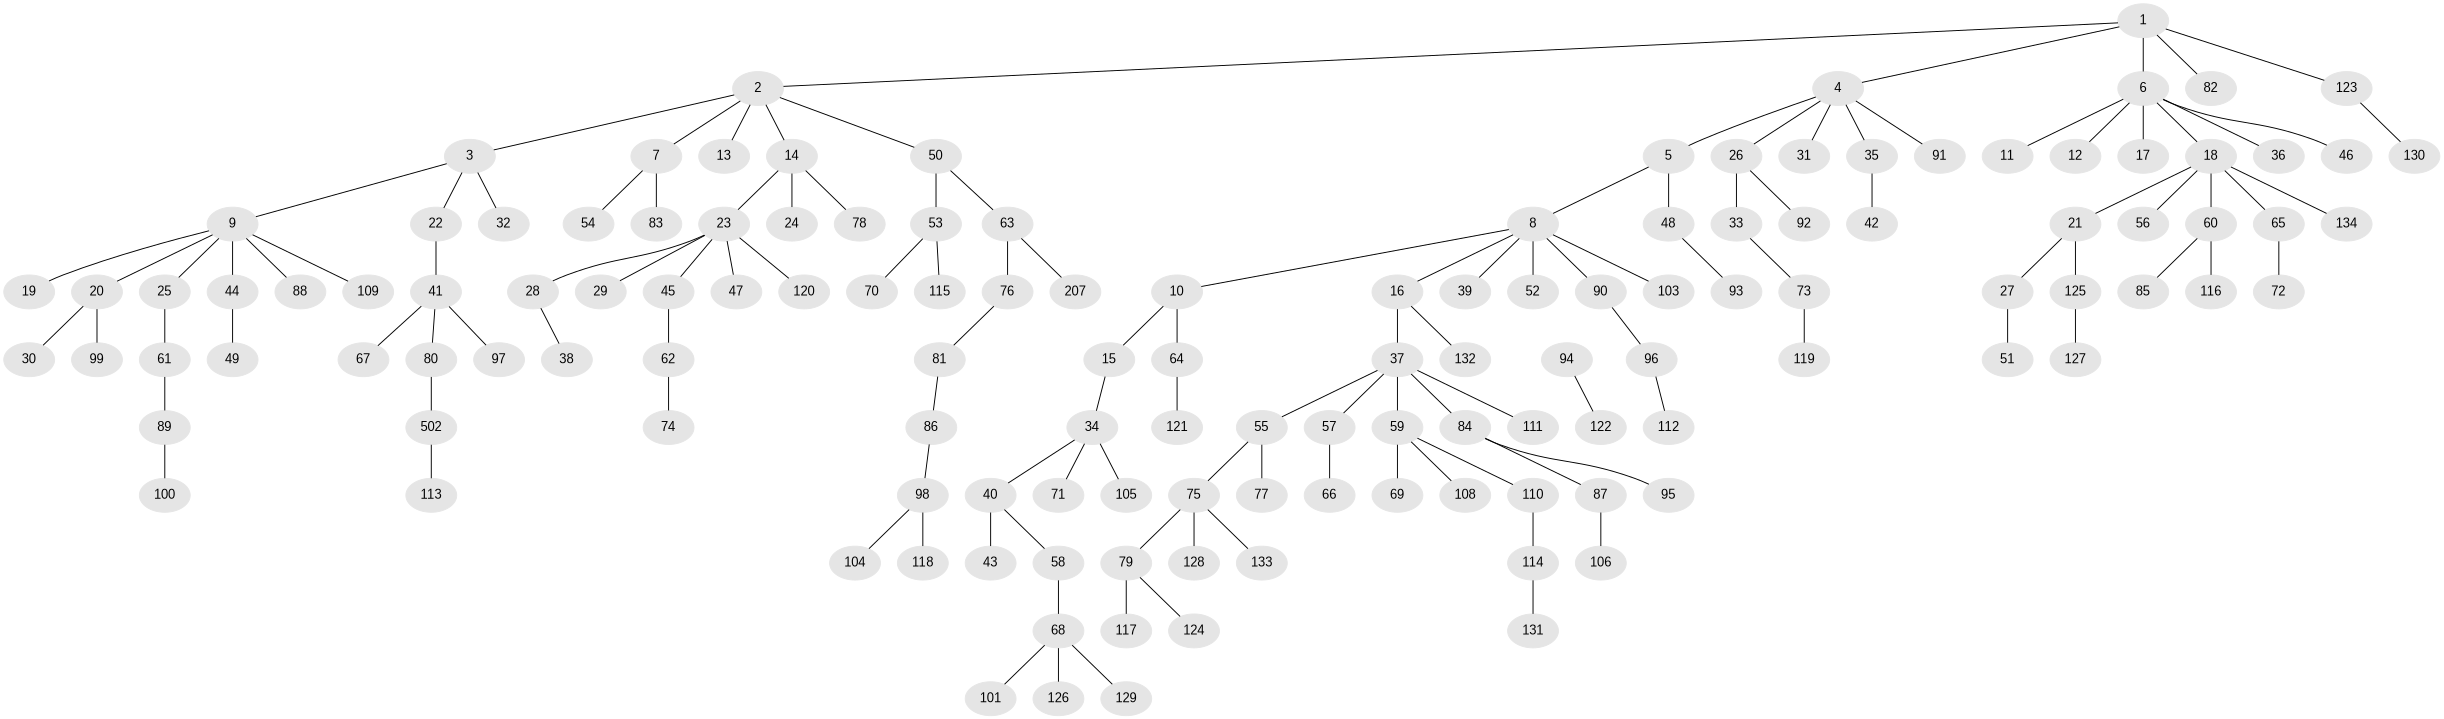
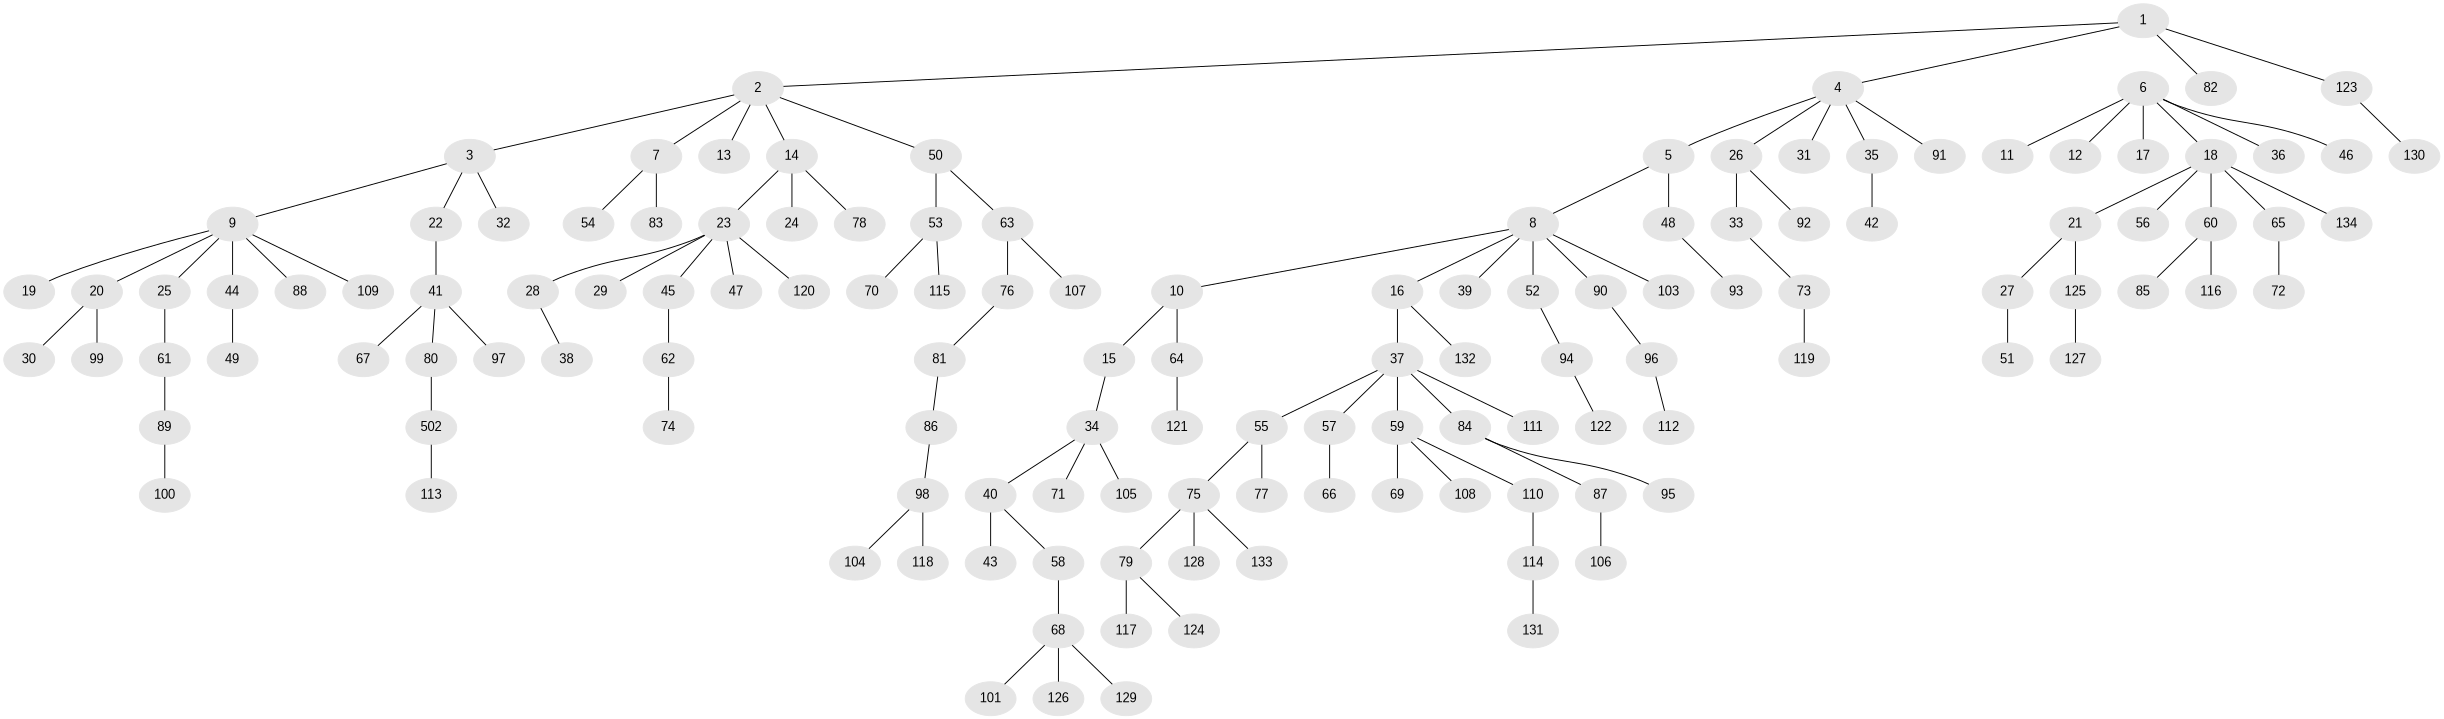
(2143, 55) -> none
(1075, 292) -> (1075, 292)
none -> (1550, 326)
